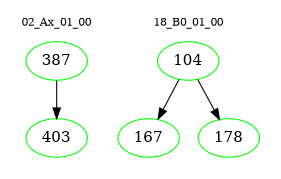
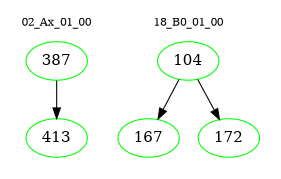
(57, 138) -> (57, 138)
(229, 138) -> (229, 138)
